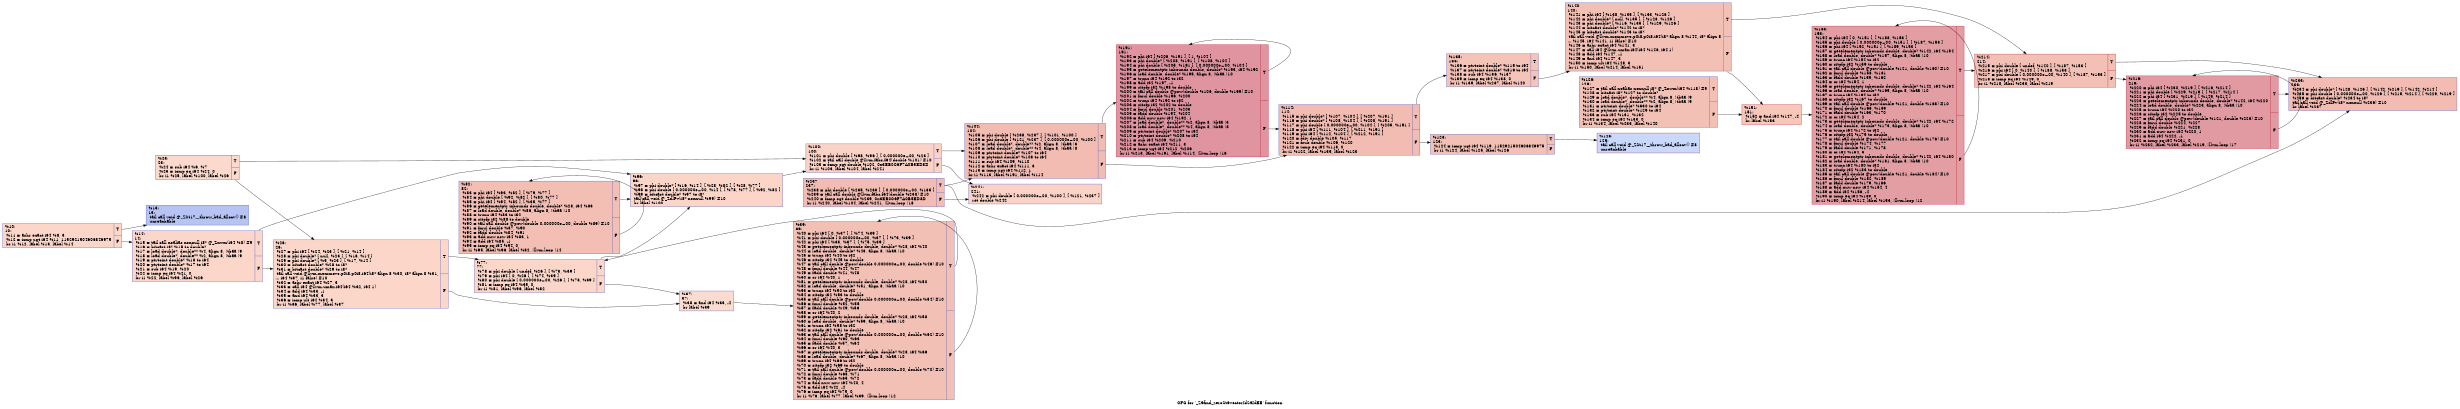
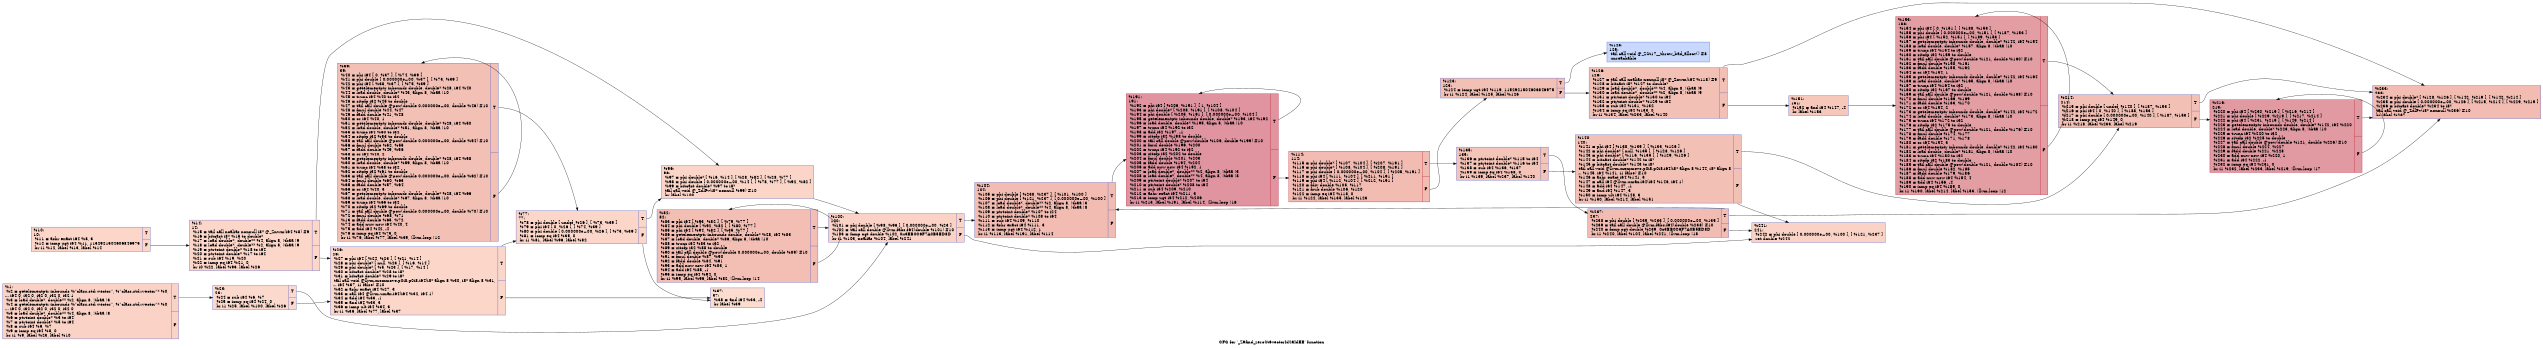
none -> (2074, 3)
(1489, 70) -> (1499, 164)
(2045, 71) -> (2129, 111)
(1745, 86) -> (1761, 213)
none -> (1575, 93)
(1621, 106) -> (1631, 97)
(1772, 115) -> (1819, 106)
(1349, 130) -> (1359, 177)
(1648, 143) -> (1658, 52)
(1007, 153) -> (1017, 212)
(197, 167) -> (255, 298)
(1195, 167) -> none
(846, 169) -> (871, 239)
none -> (1565, 184)
(624, 199) -> (822, 228)
(197, 215) -> none
(169, 278) -> (226, 267)
(762, 304) -> none
none -> (91, 311)
(828, 379) -> (372, 220)
